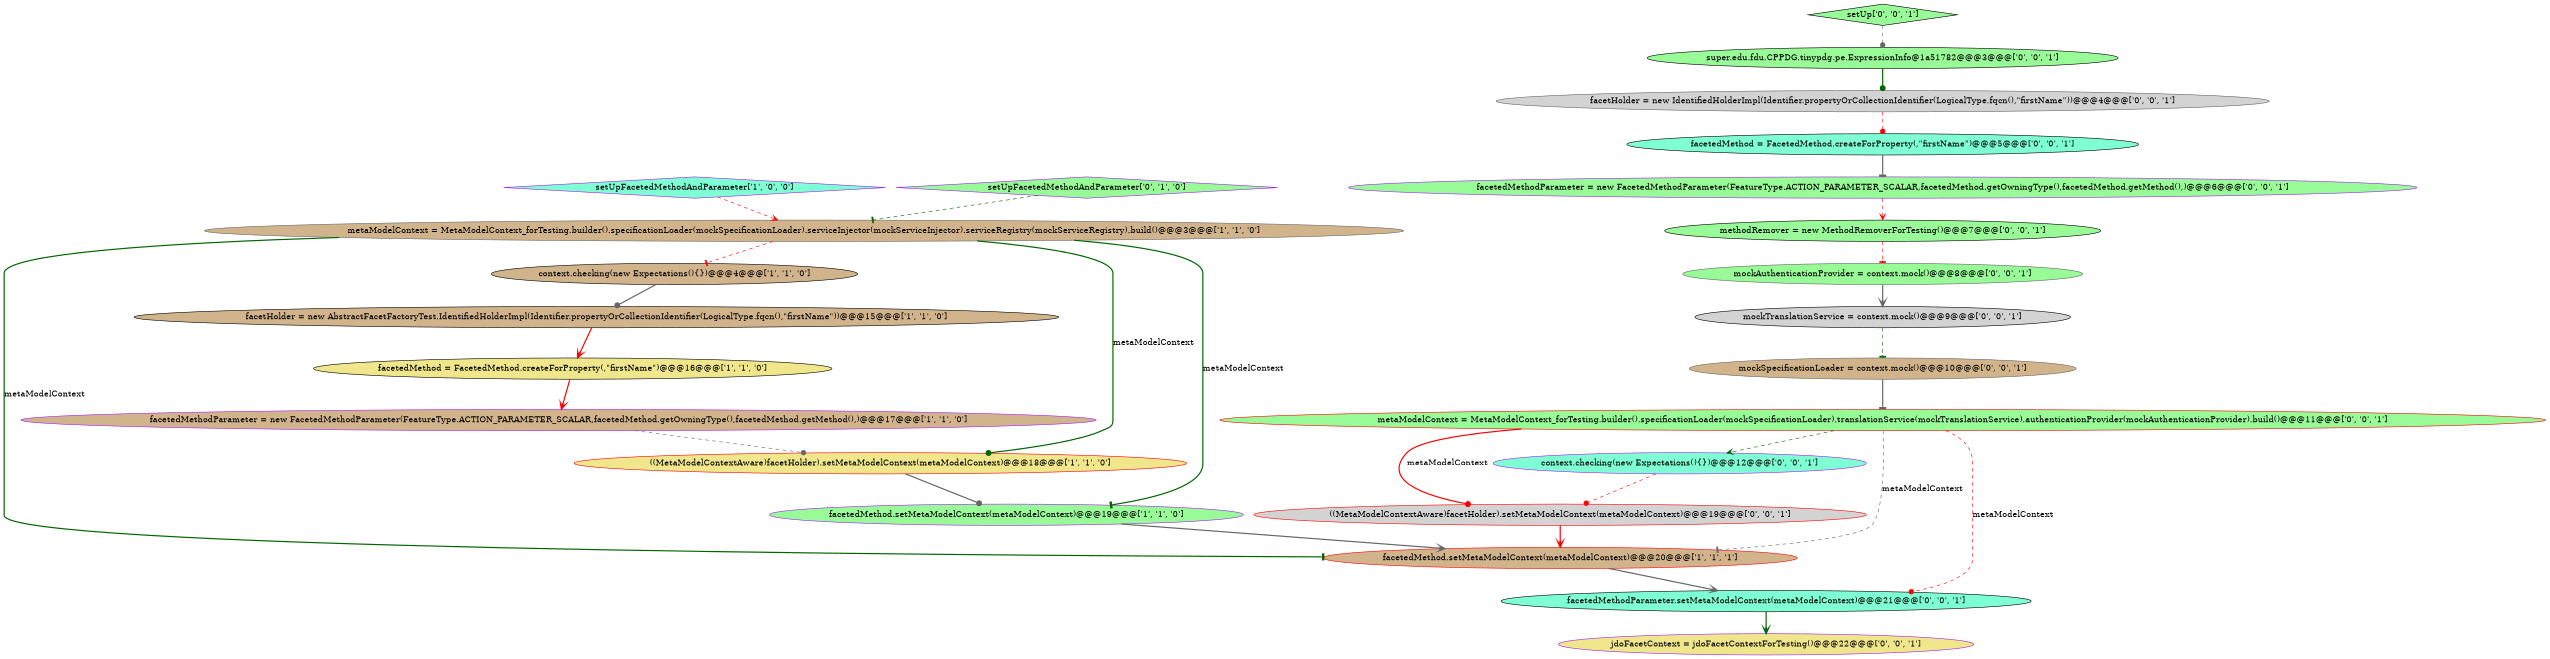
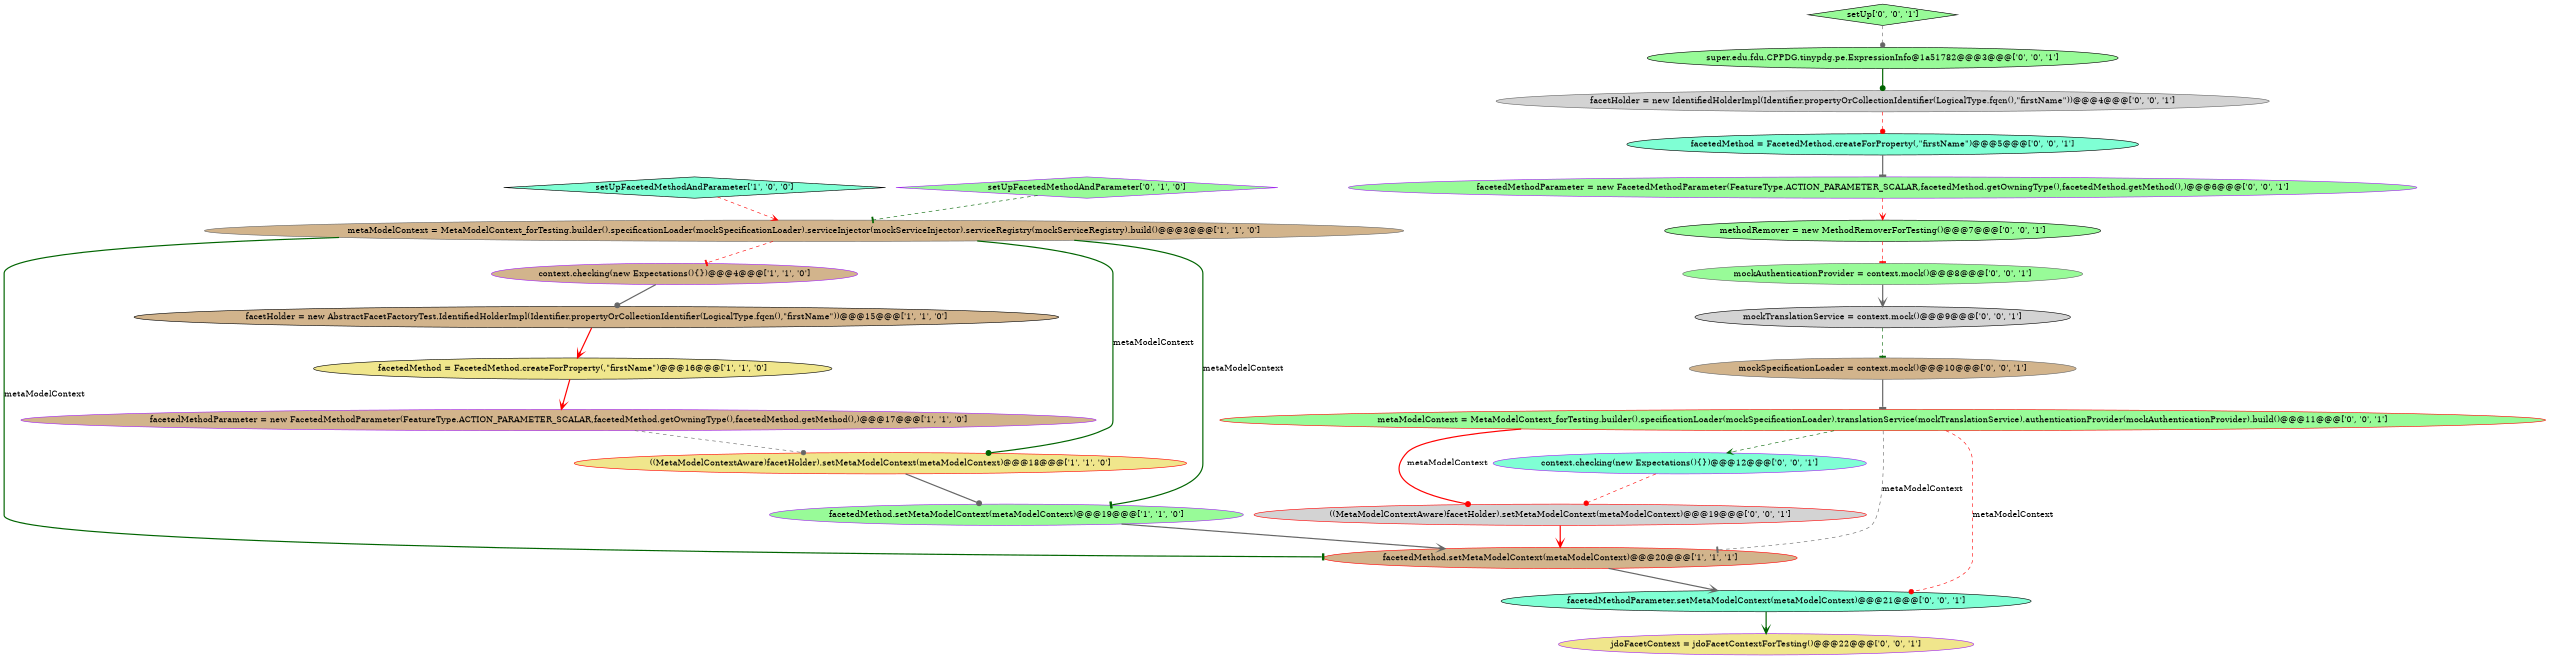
(695, 188) -> (695, 188)
(674, 274) -> (674, 274)
